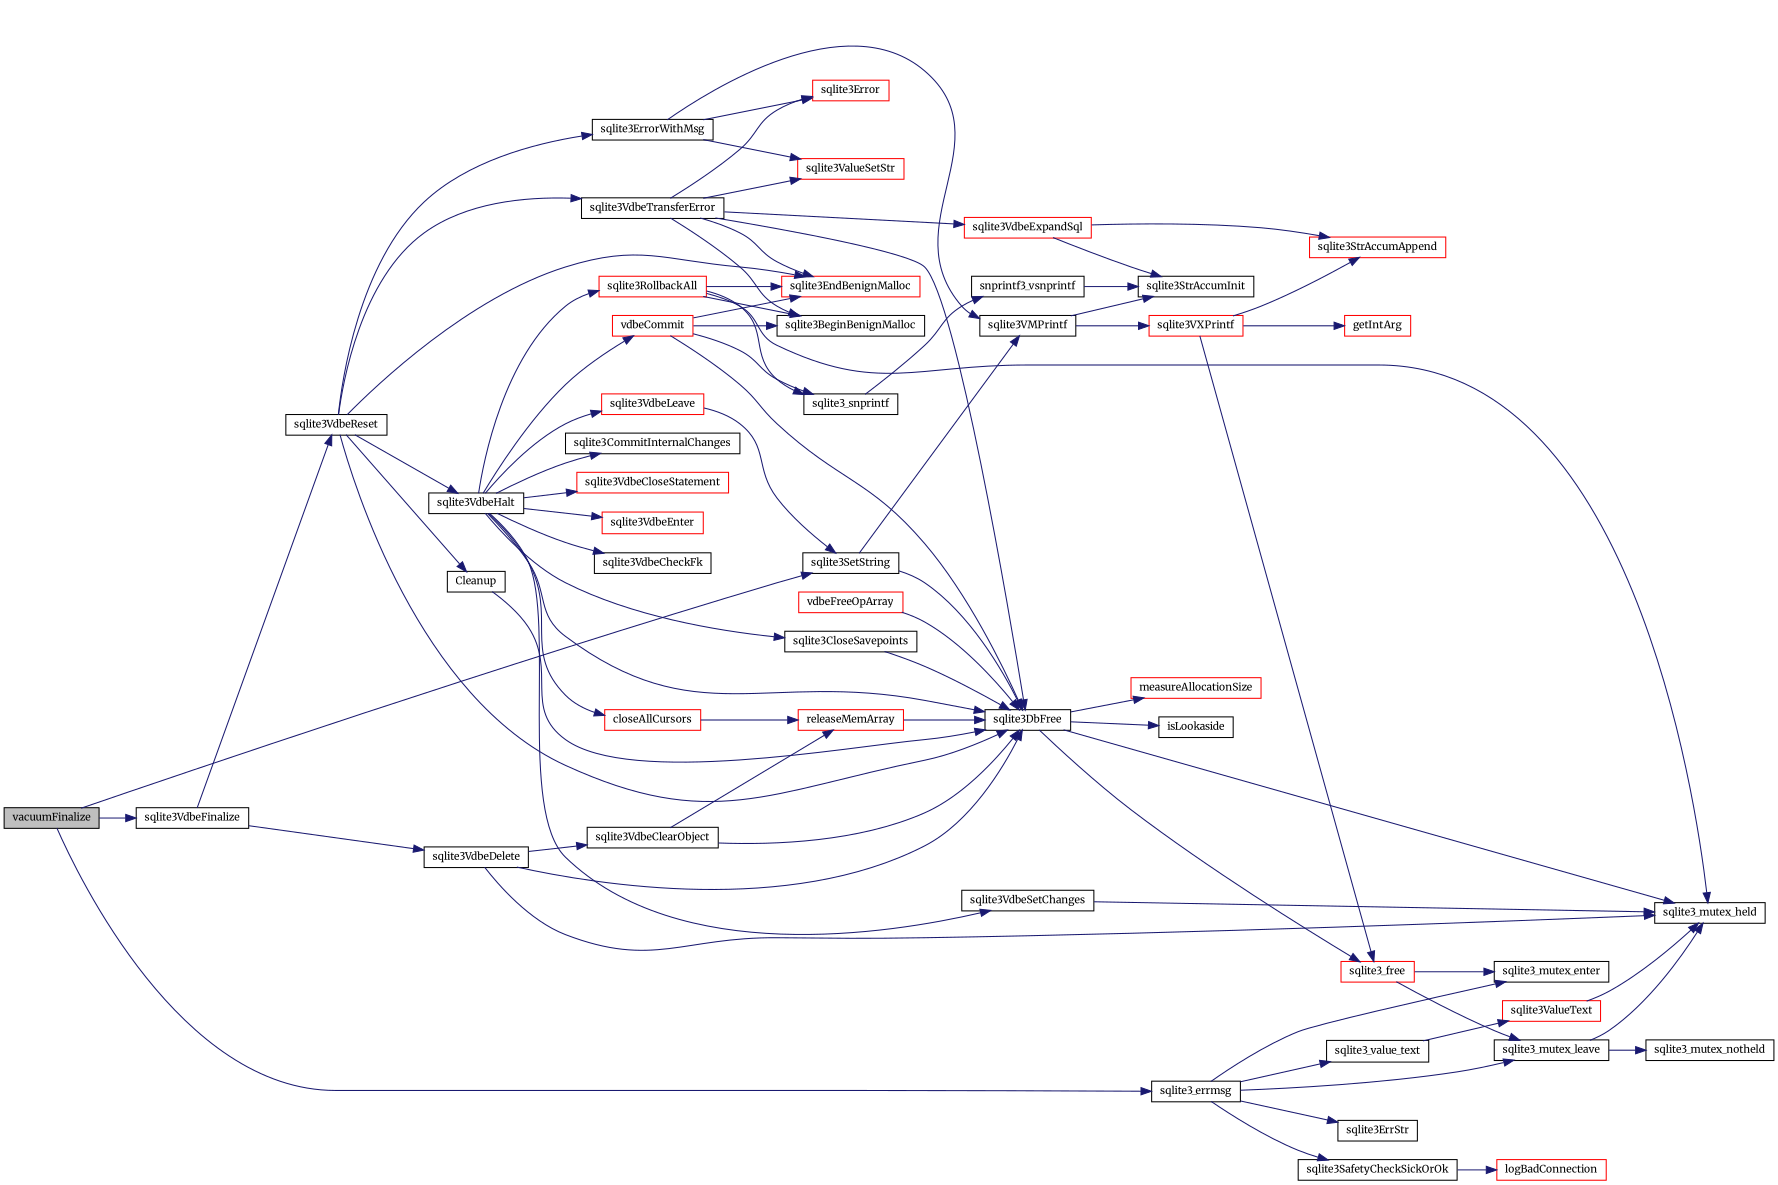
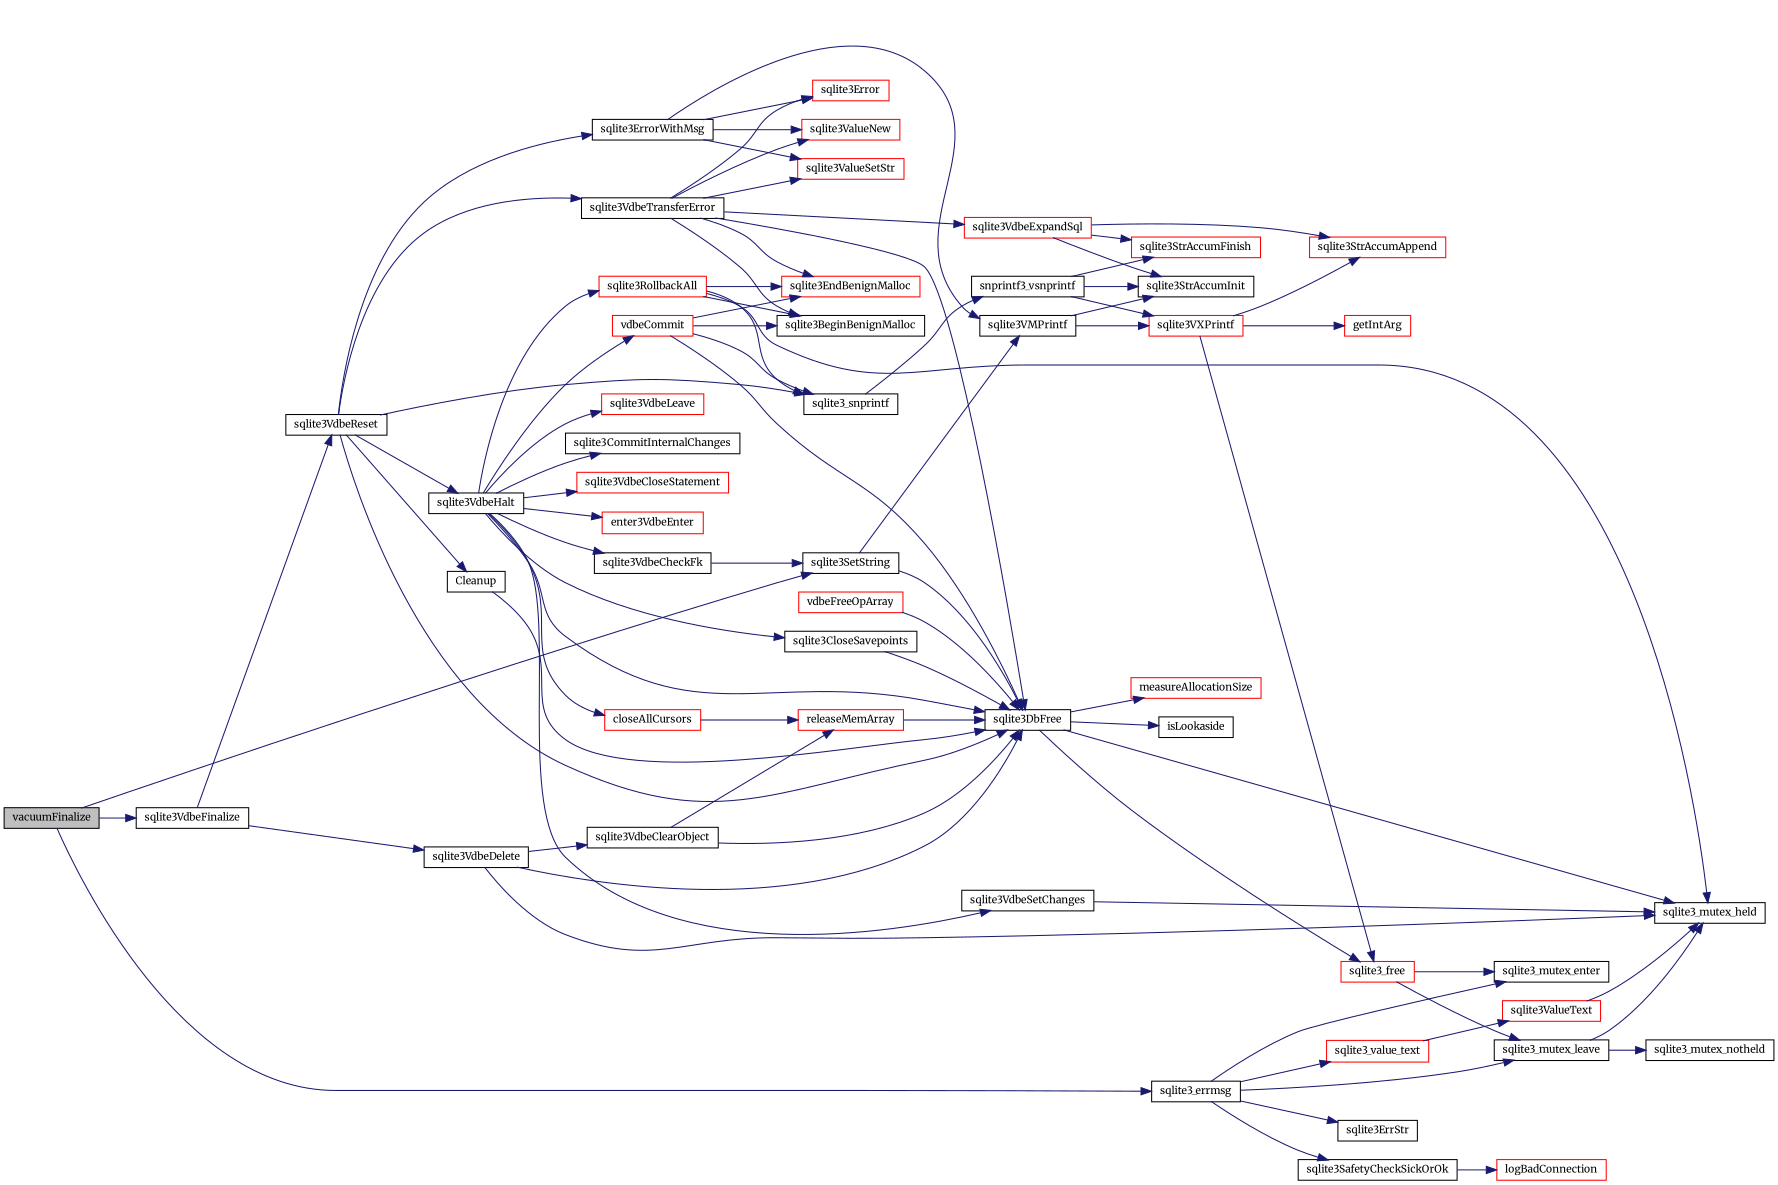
none -> (851, 130)
none -> (1196, 247)
(549, 273) -> (586, 383)
none -> (1098, 303)
(765, 474) -> (752, 563)
(653, 523) -> (653, 523)
(1378, 1051) -> (1378, 1051)
